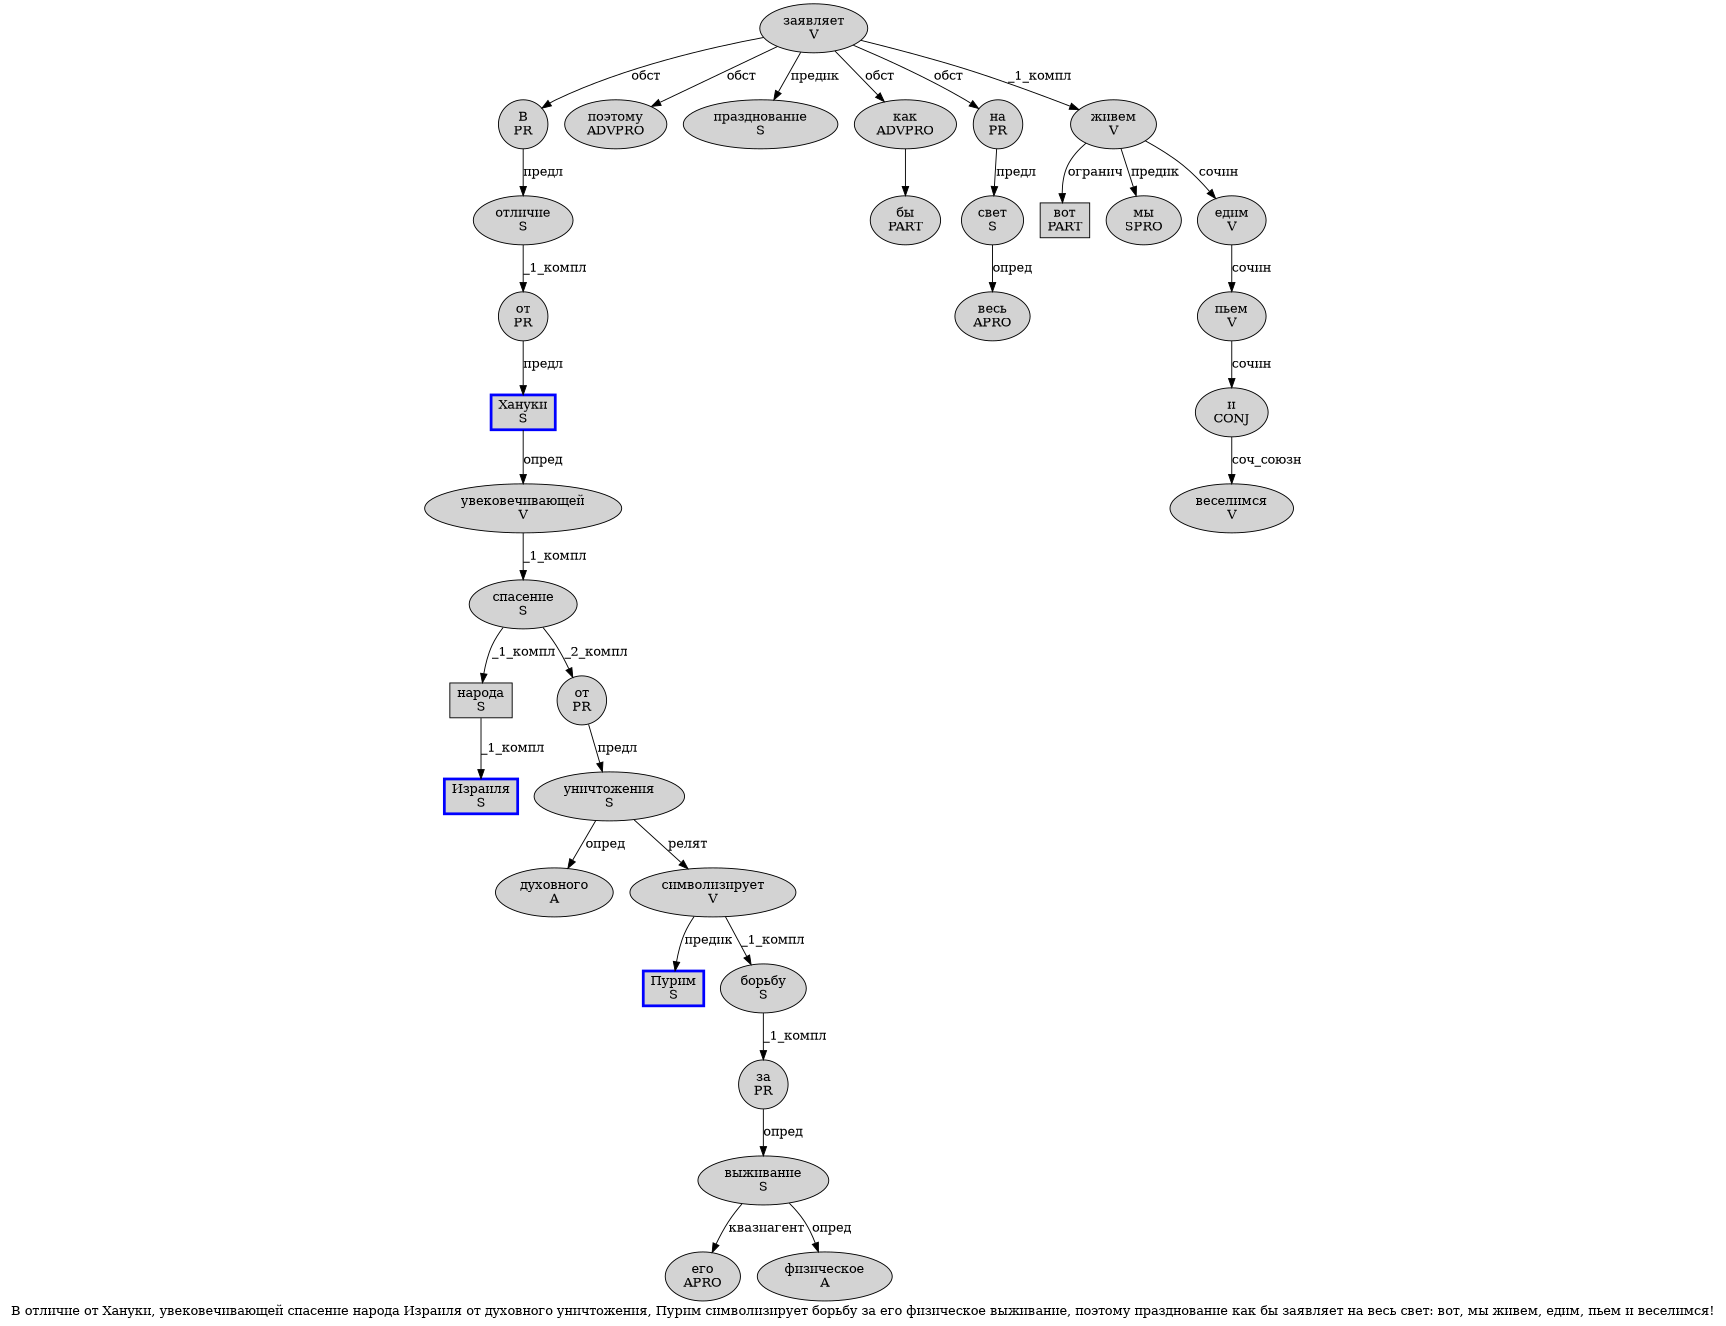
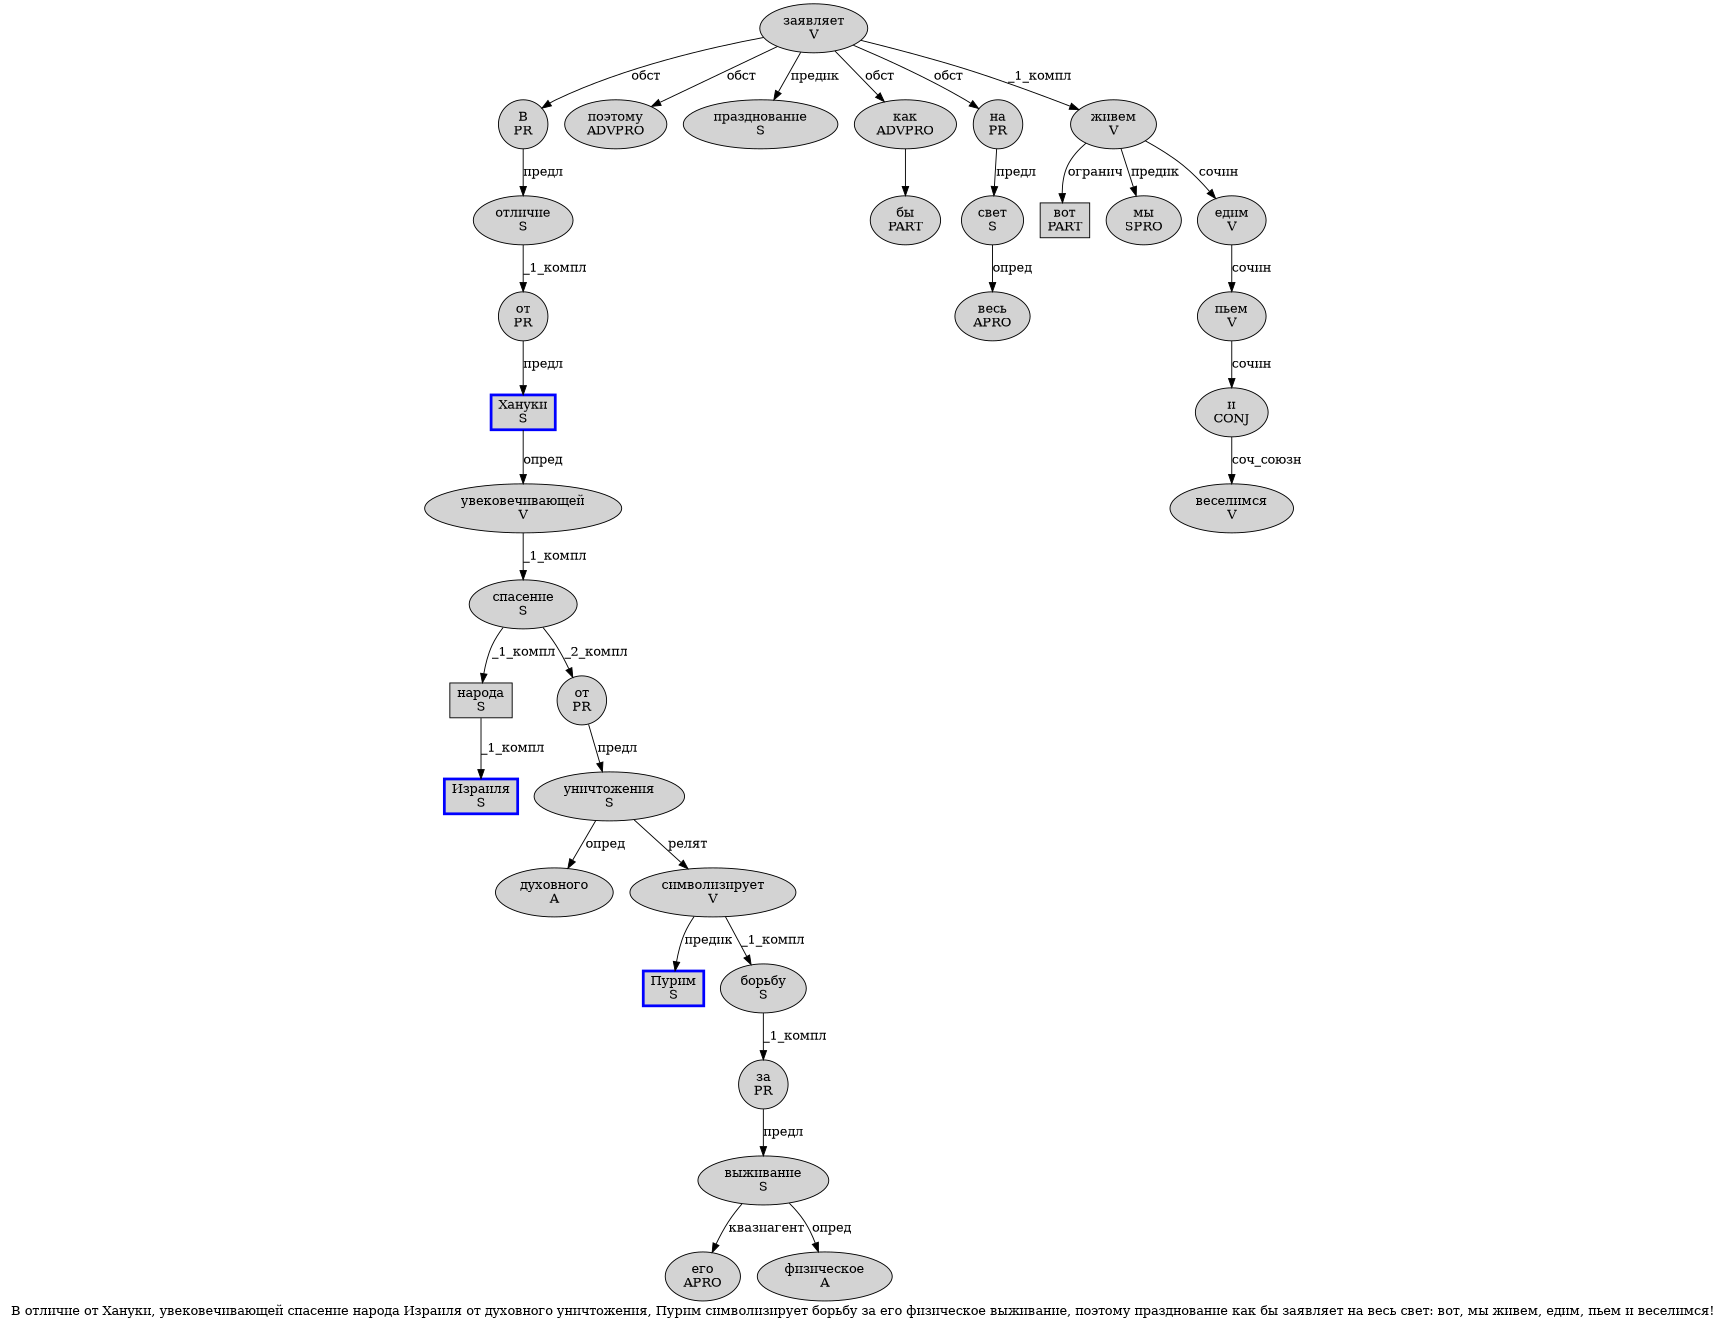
(783, 1132) -> (784, 1132)
